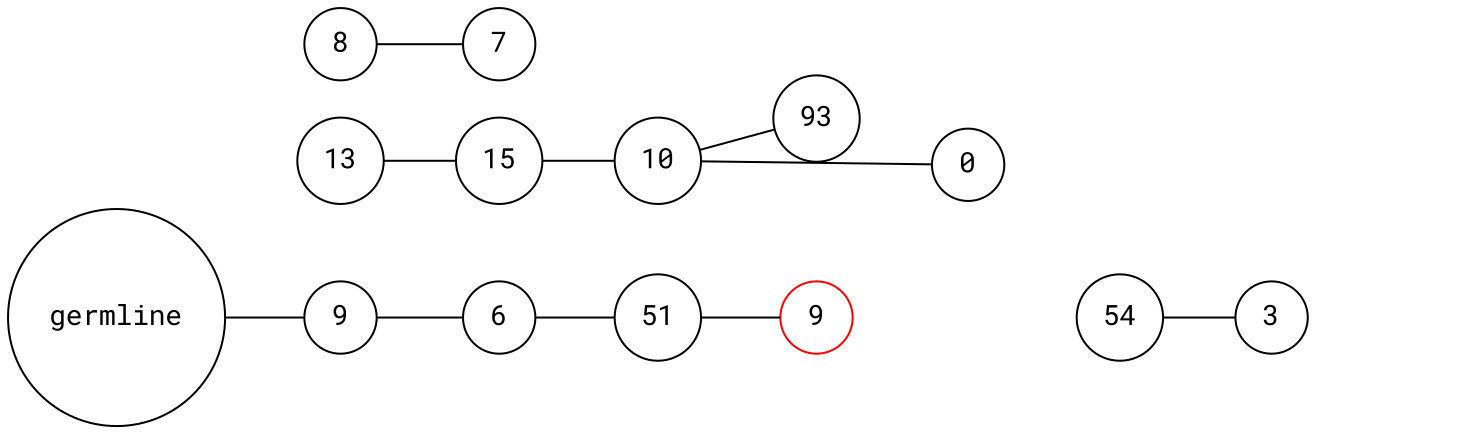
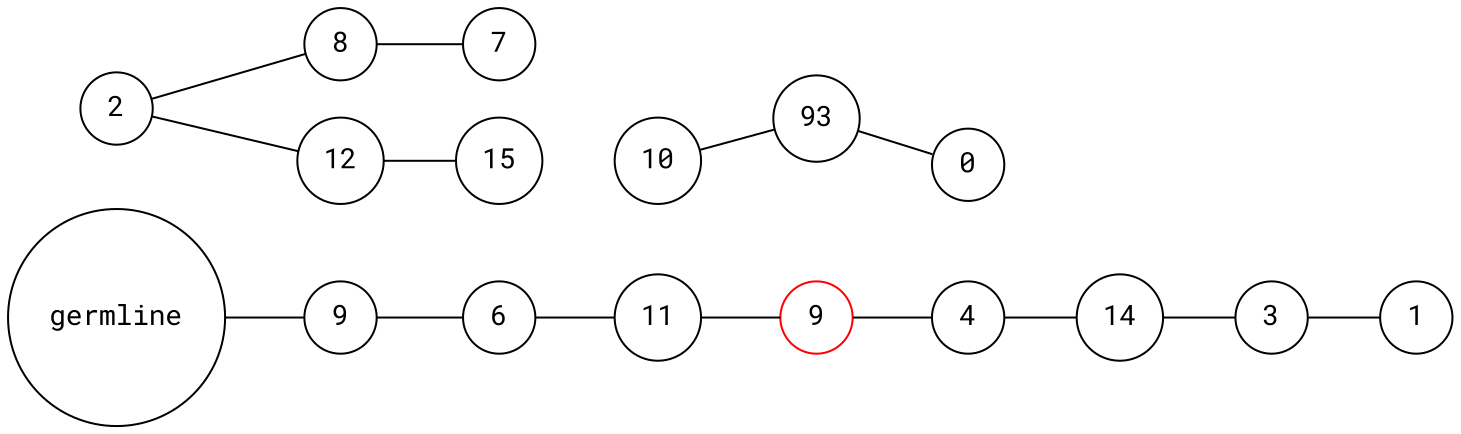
none -> (117, 109)
(341, 161) -> (341, 161)
(578, 161) -> none
(816, 163) -> (895, 143)
(658, 318) -> (658, 318)
none -> (968, 318)
(1120, 318) -> (1120, 318)
none -> (1416, 318)
